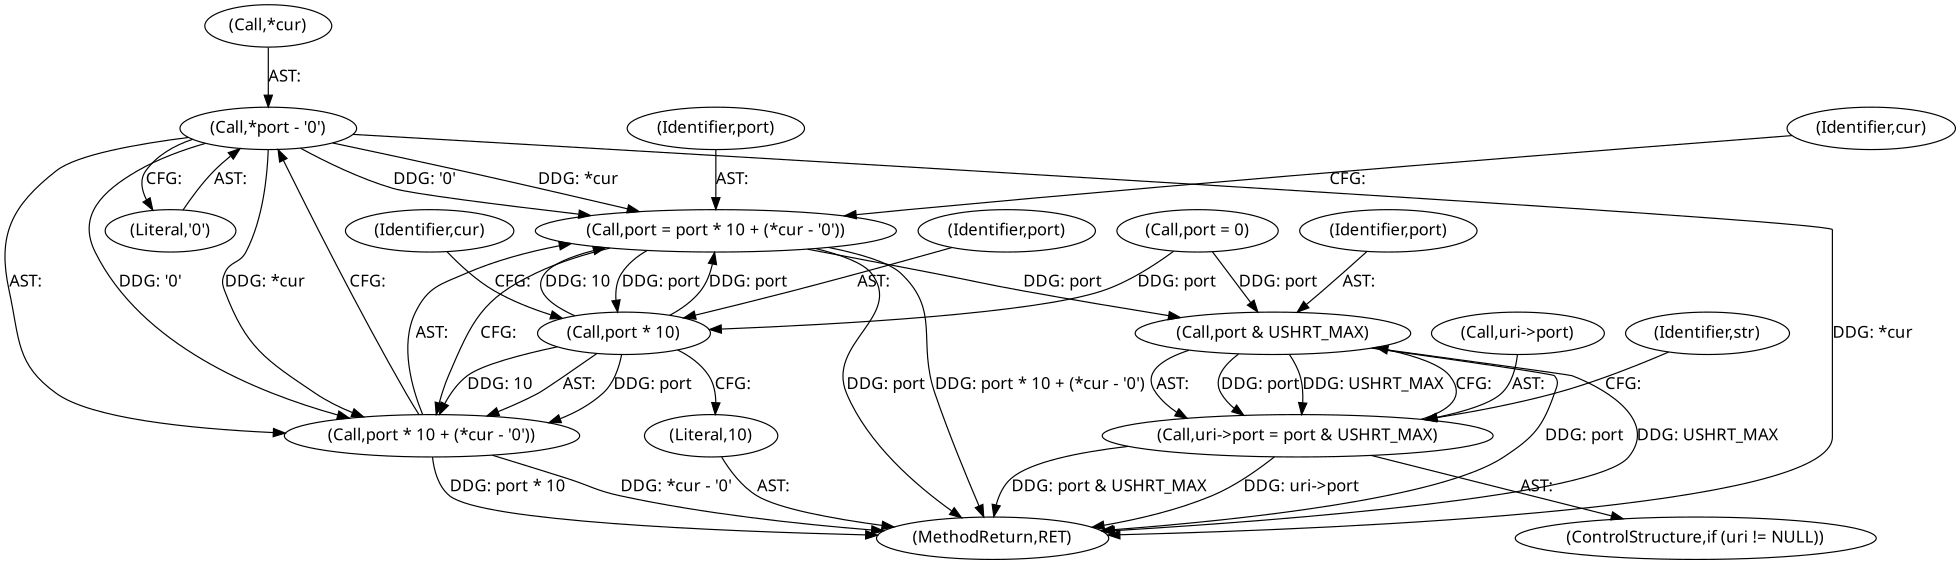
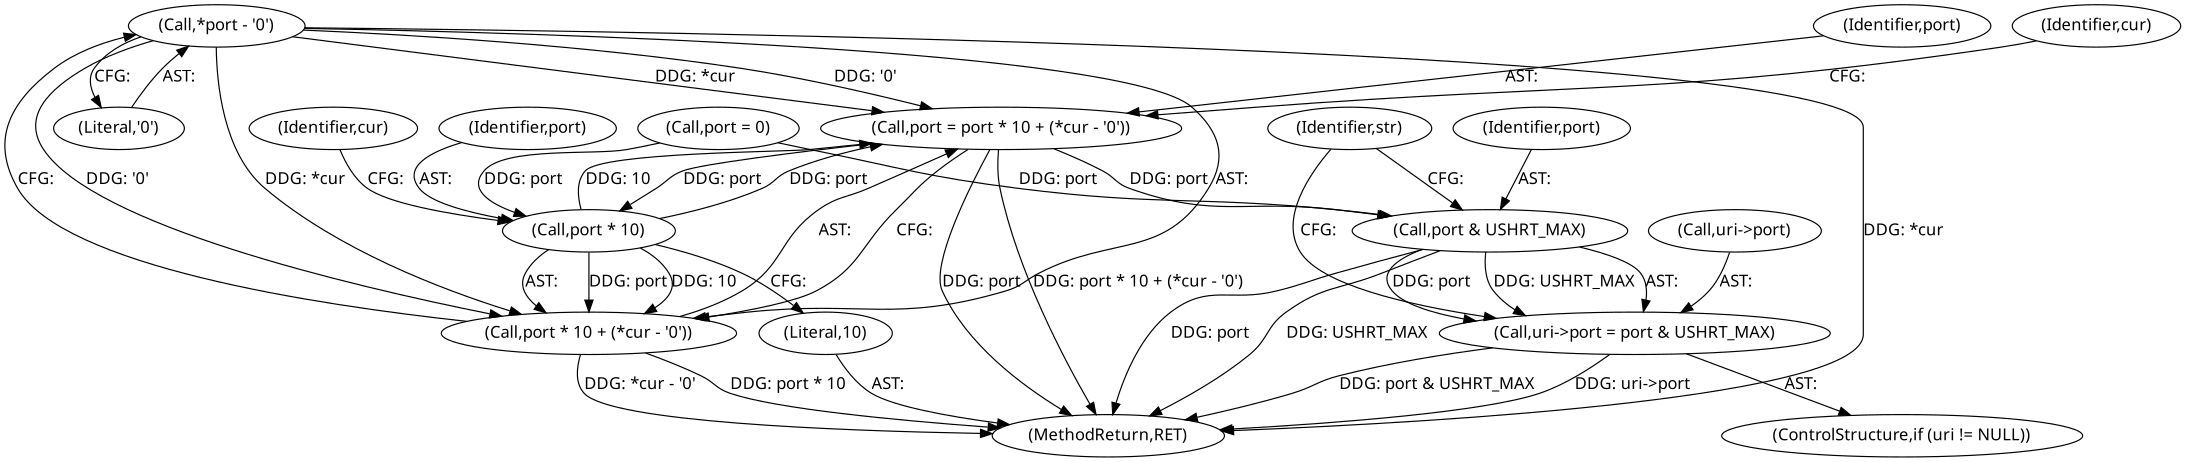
(268, 26) -> none
(1449, 375) -> (1415, 176)
